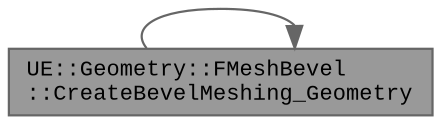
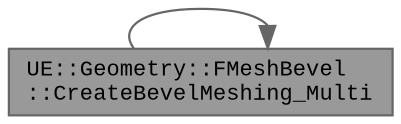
(221, 82) -> (201, 82)
